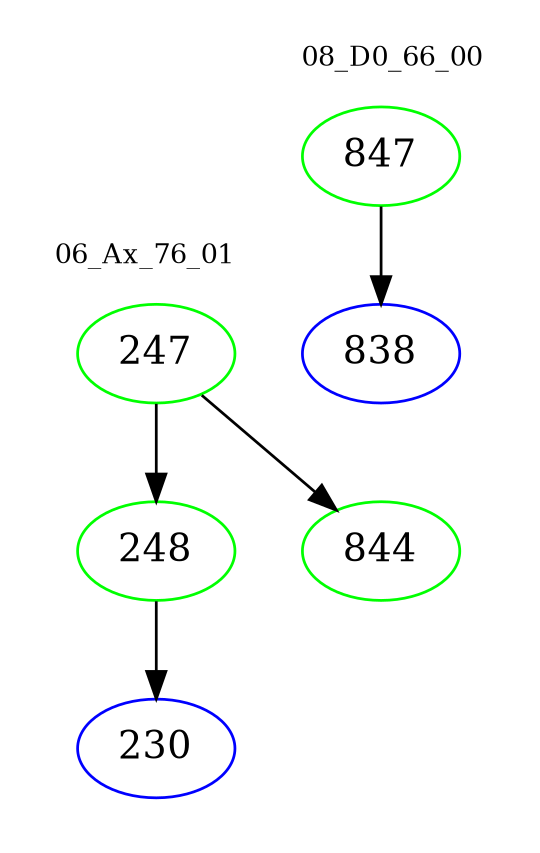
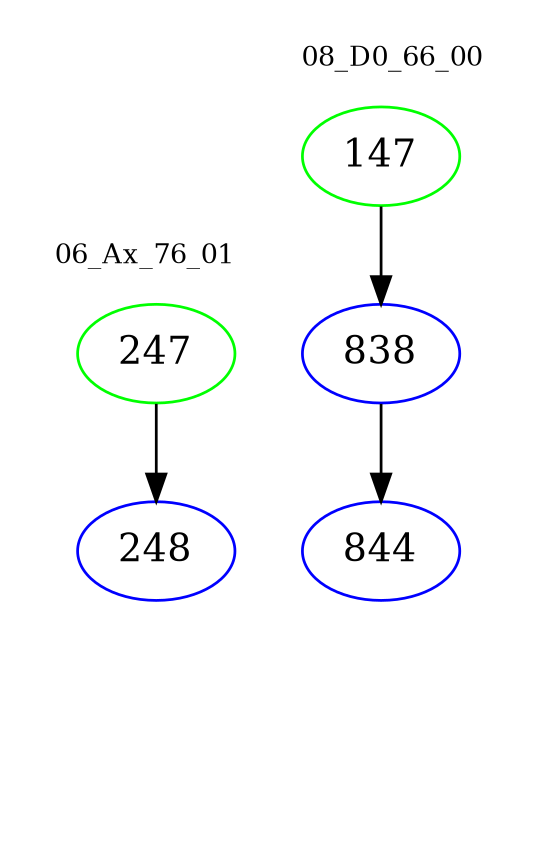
(381, 156) -> (381, 156)
(239, 427) -> (381, 439)
(156, 551) -> (156, 551)
(381, 551) -> (381, 551)
(156, 748) -> none
